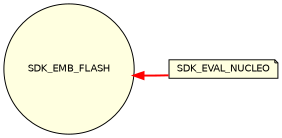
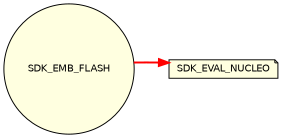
(156, 76) -> (146, 62)
